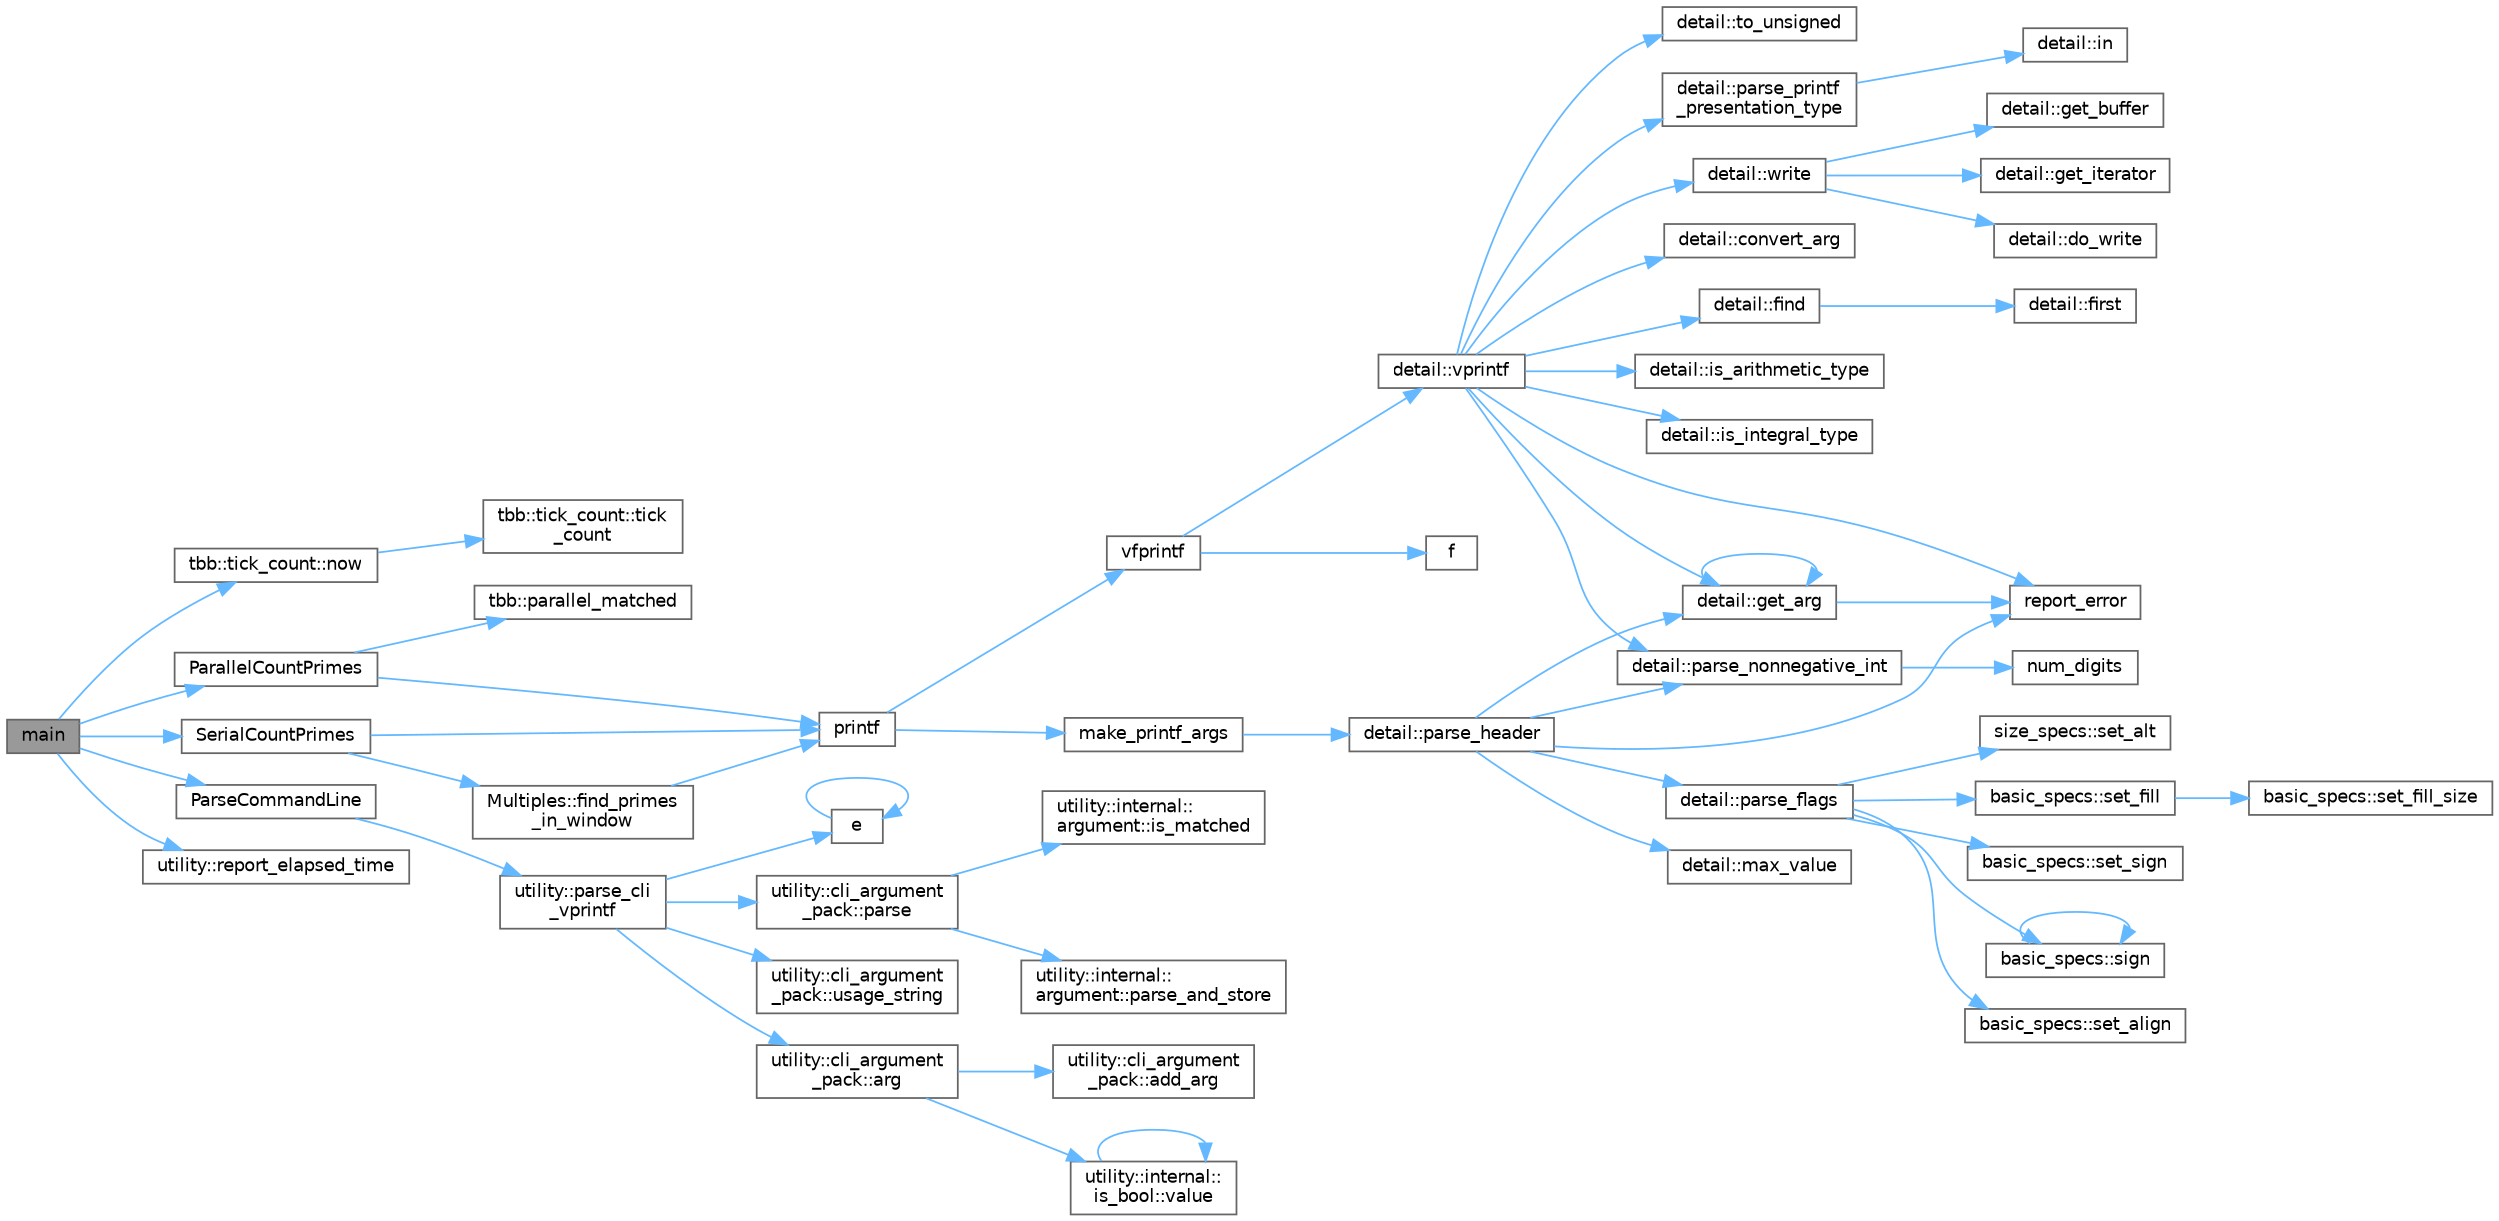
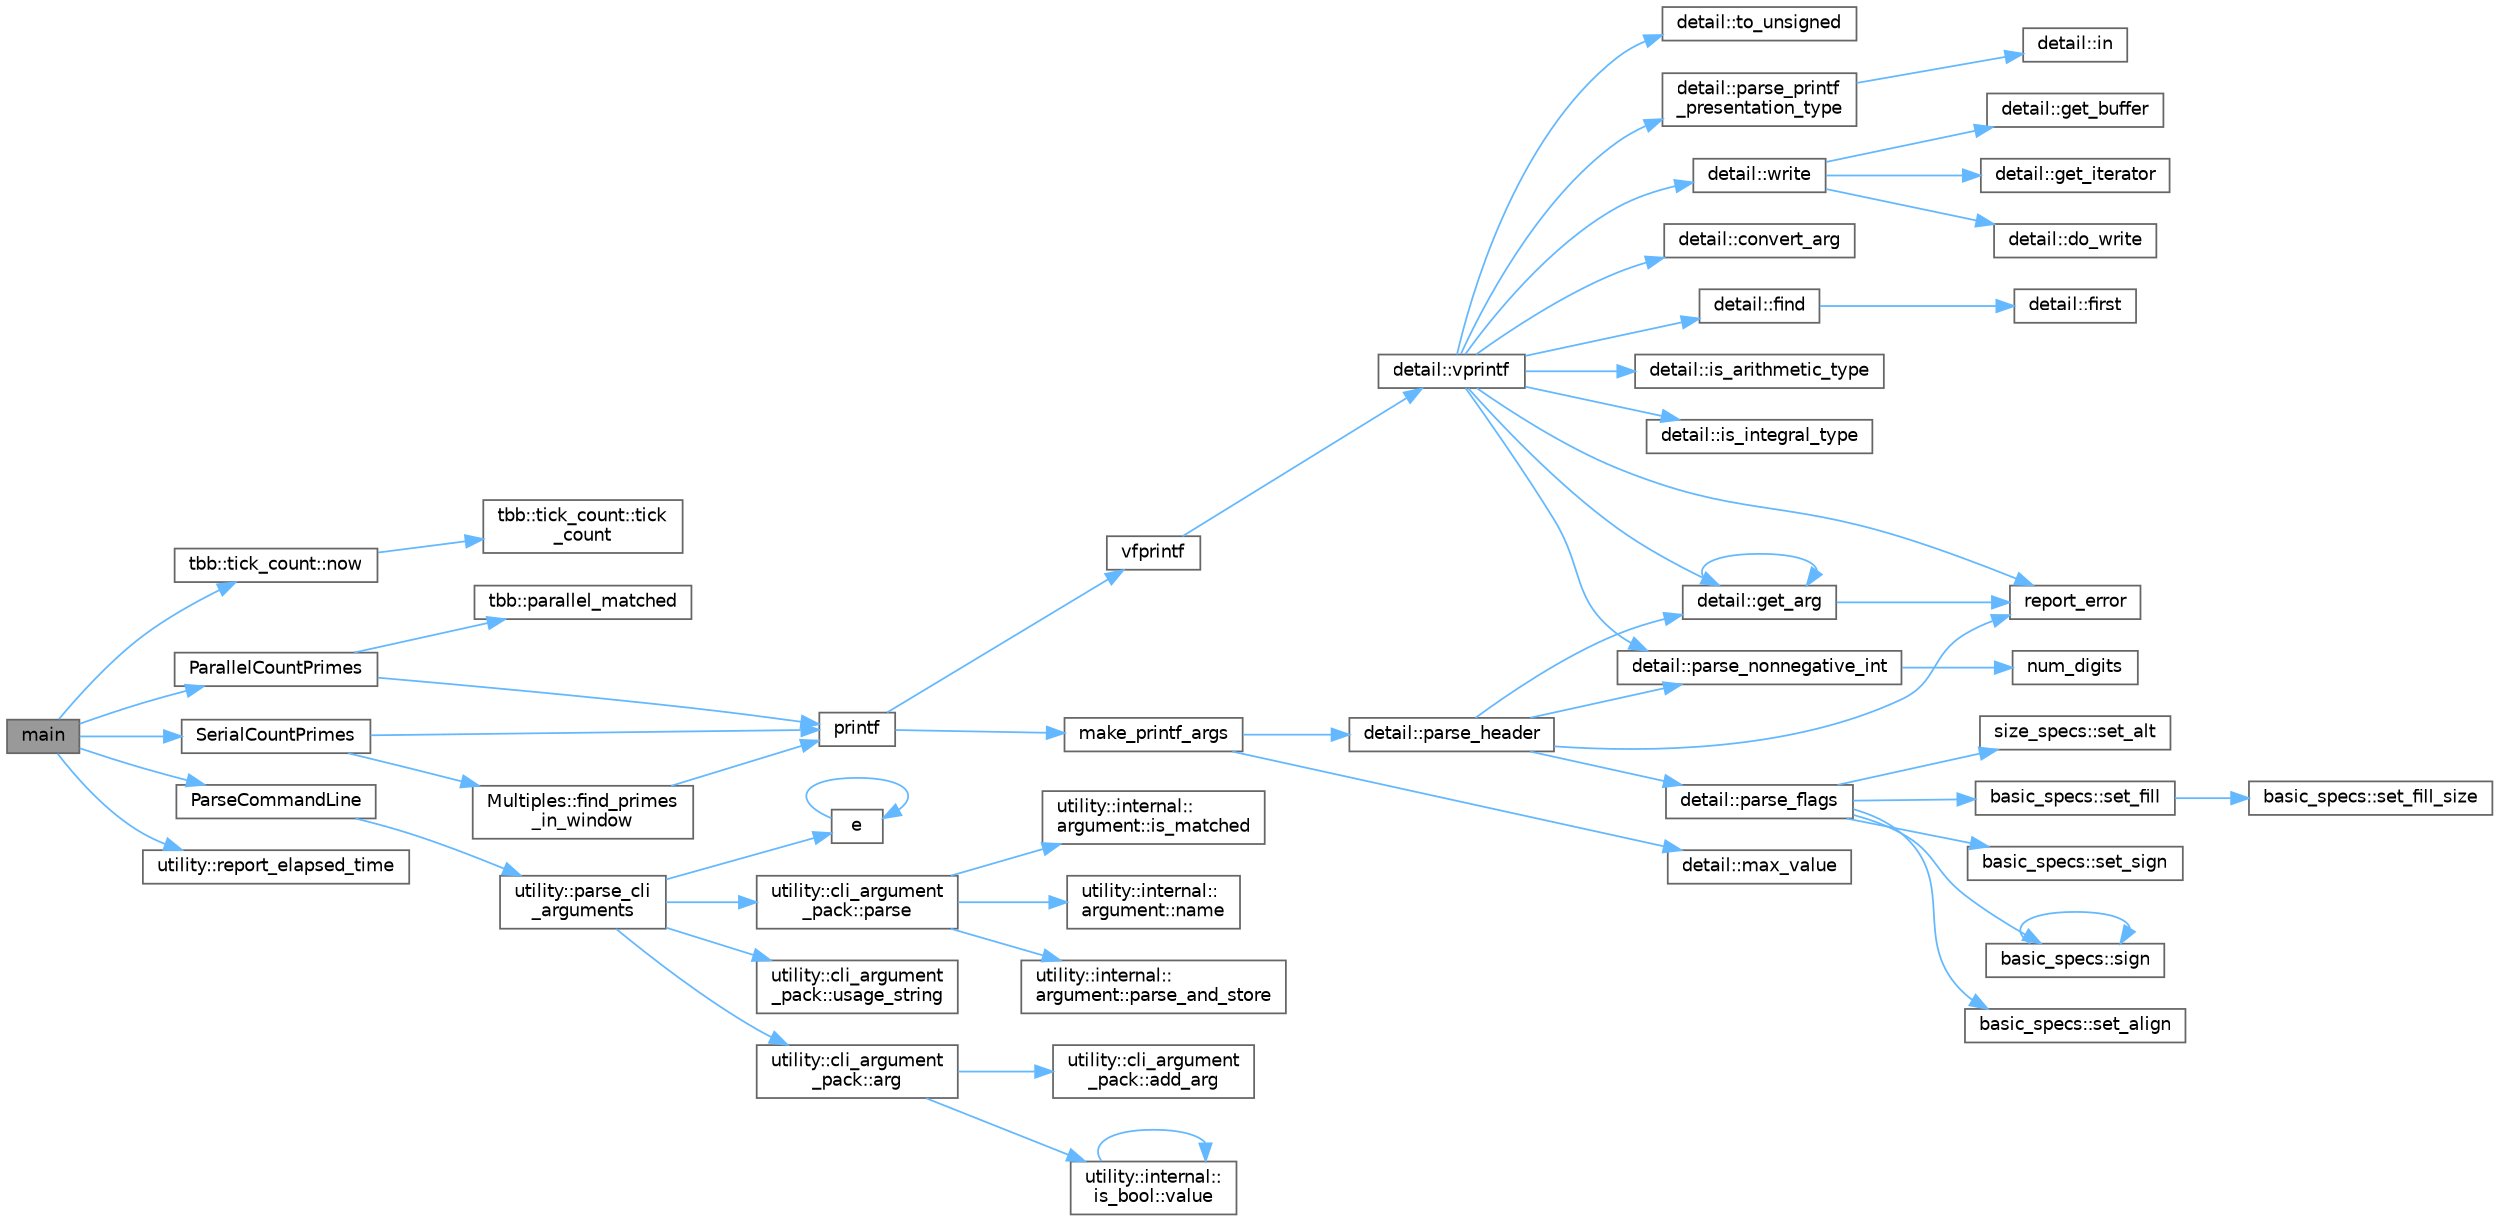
(1452, 553) -> none
(1560, 805) -> (1448, 799)
(583, 902) -> (583, 902)
none -> (1154, 902)
